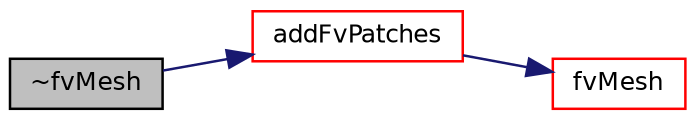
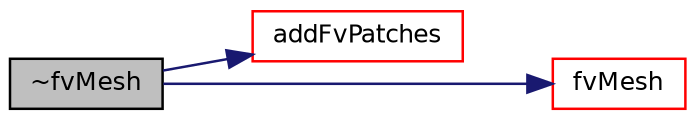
(495, 61) -> (345, 84)
